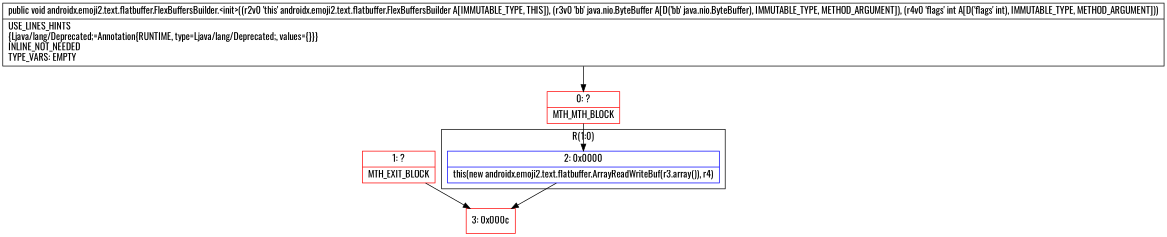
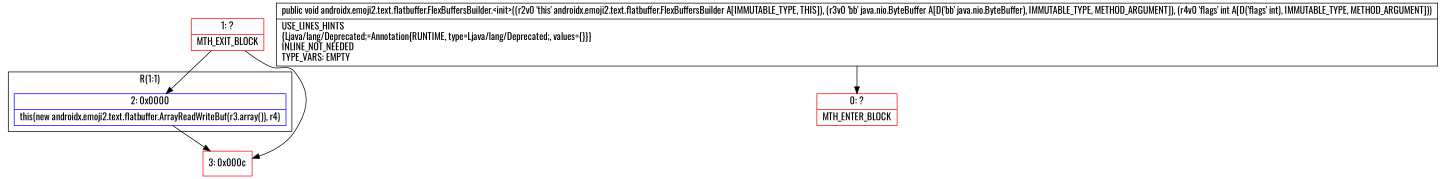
(583, 115) -> (857, 117)
(583, 134) -> (193, 68)
(583, 137) -> (150, 80)
